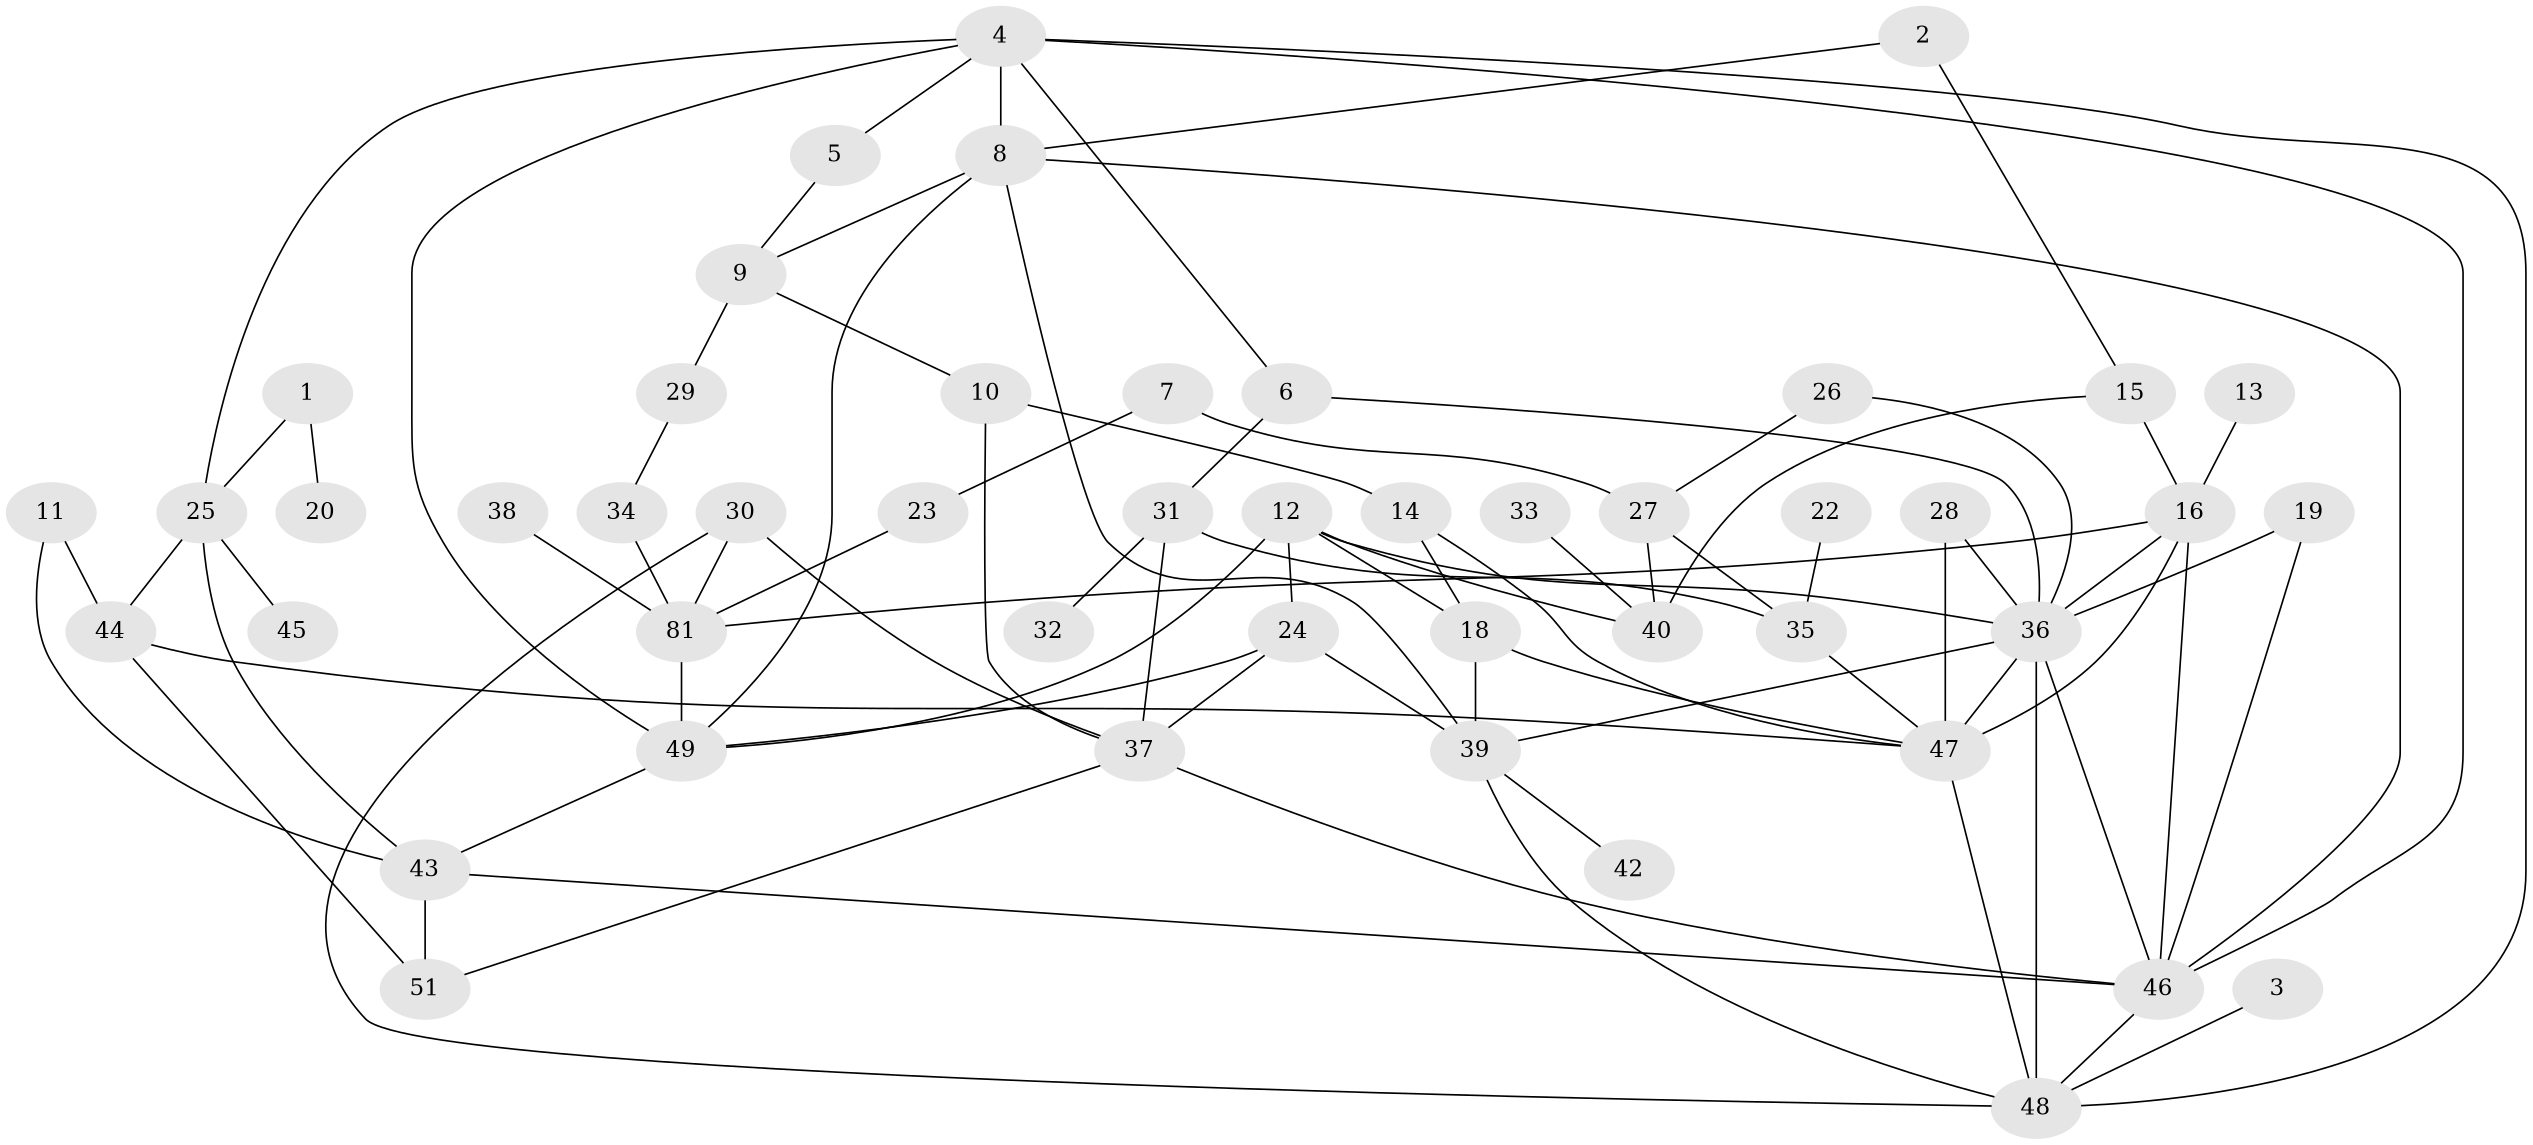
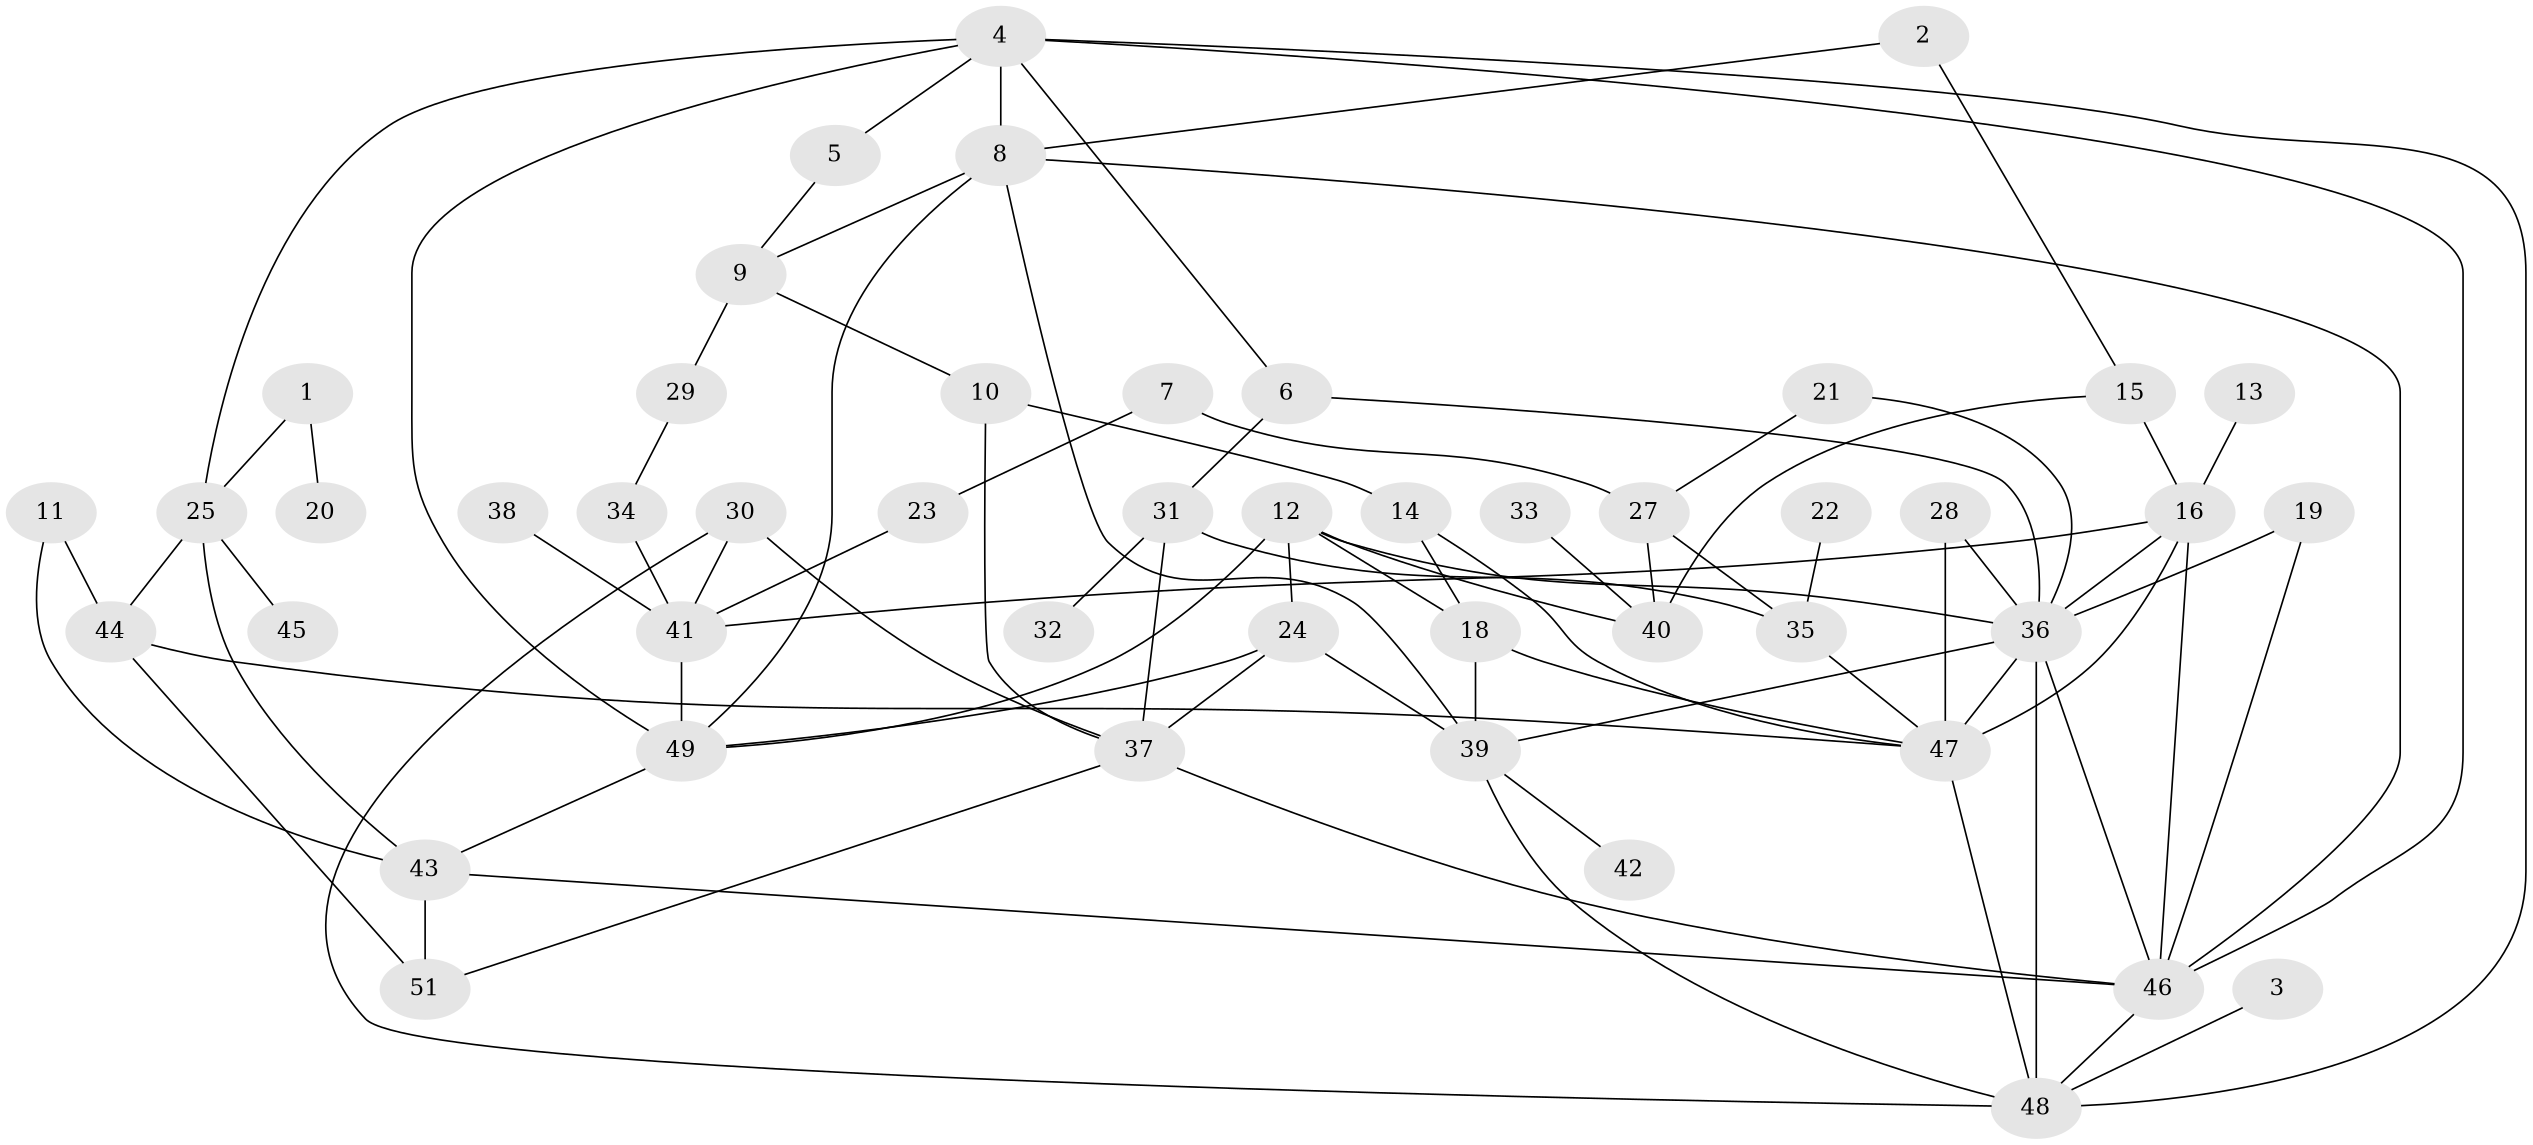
(1828, 394) -> (1828, 394)
(682, 632) -> (682, 632)
